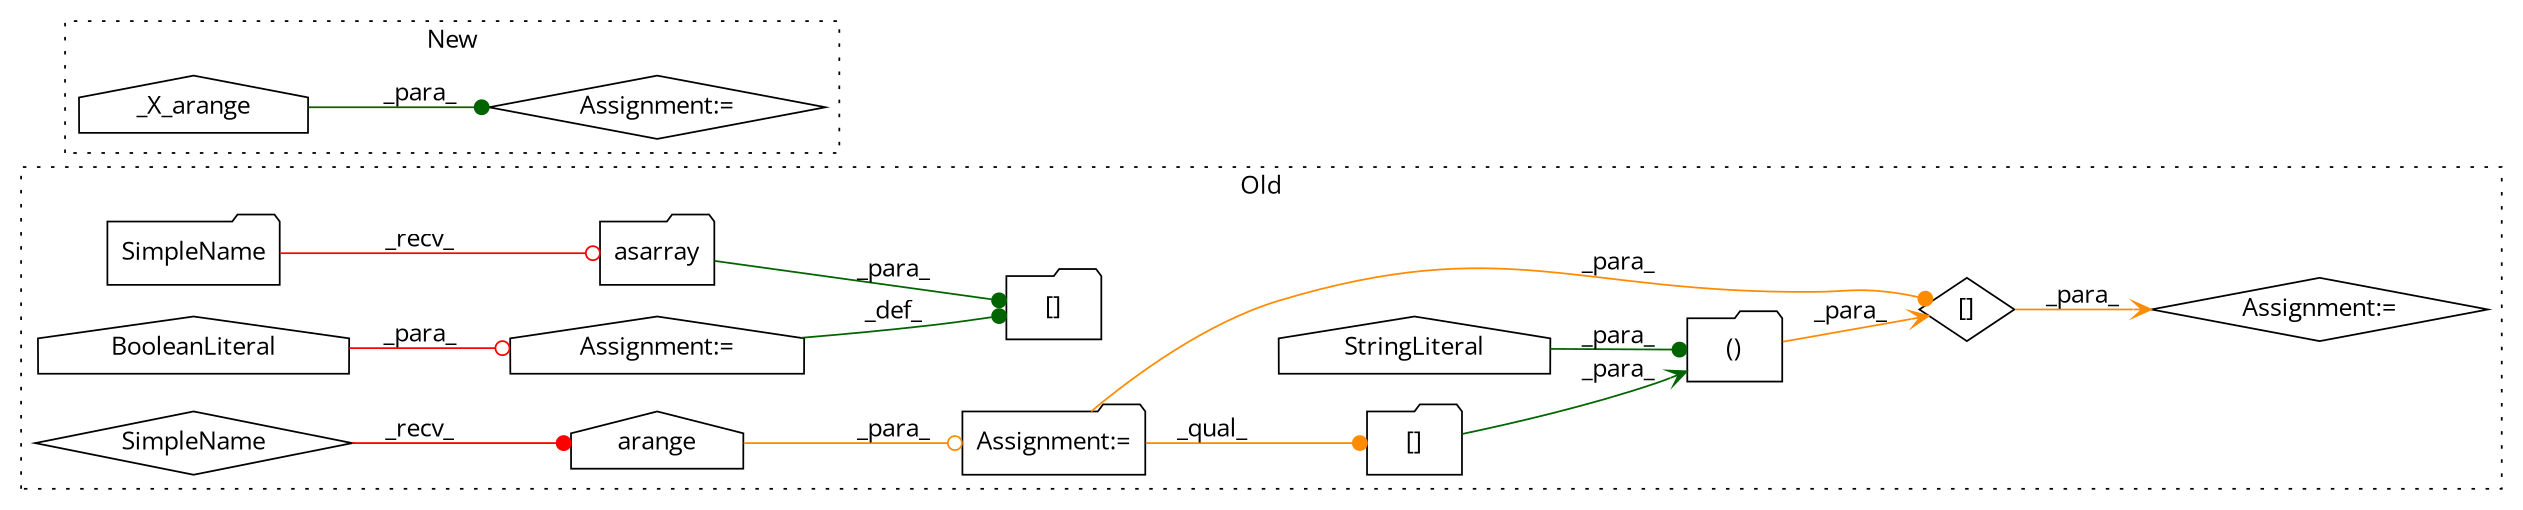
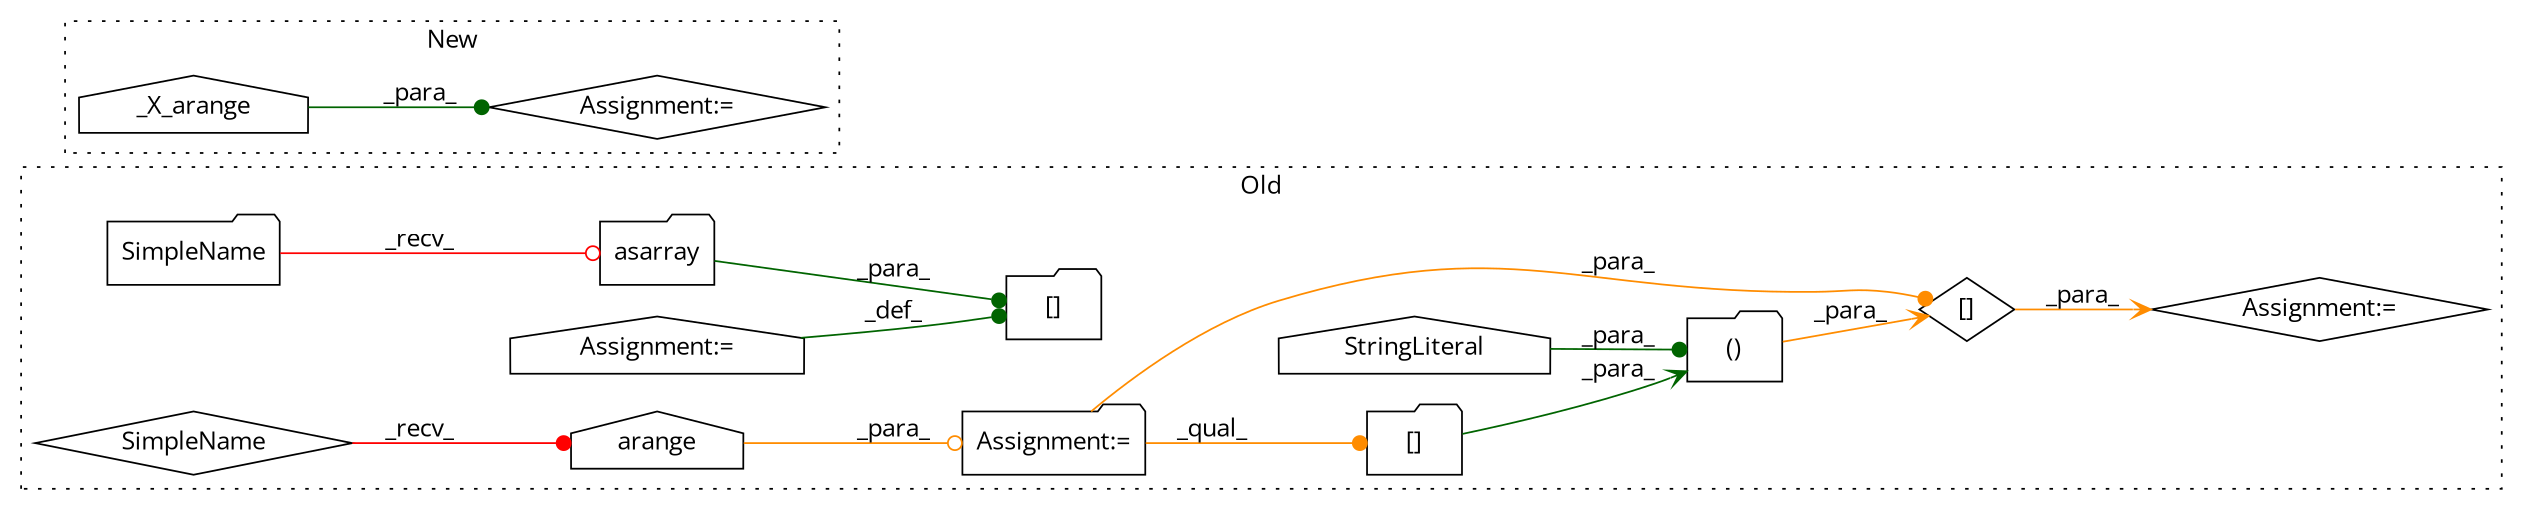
(194, 348) -> none
